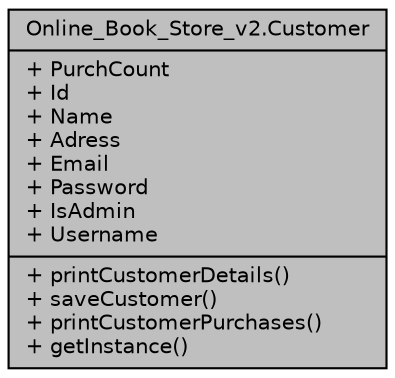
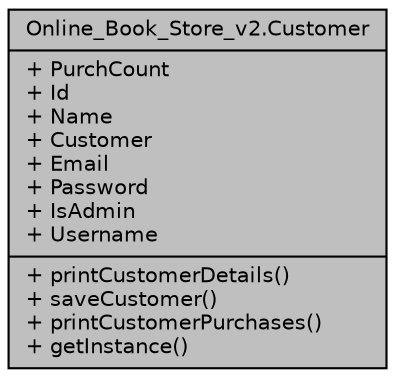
(74, 141) -> (89, 141)
